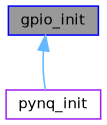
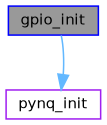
(43, 70) -> (63, 55)
